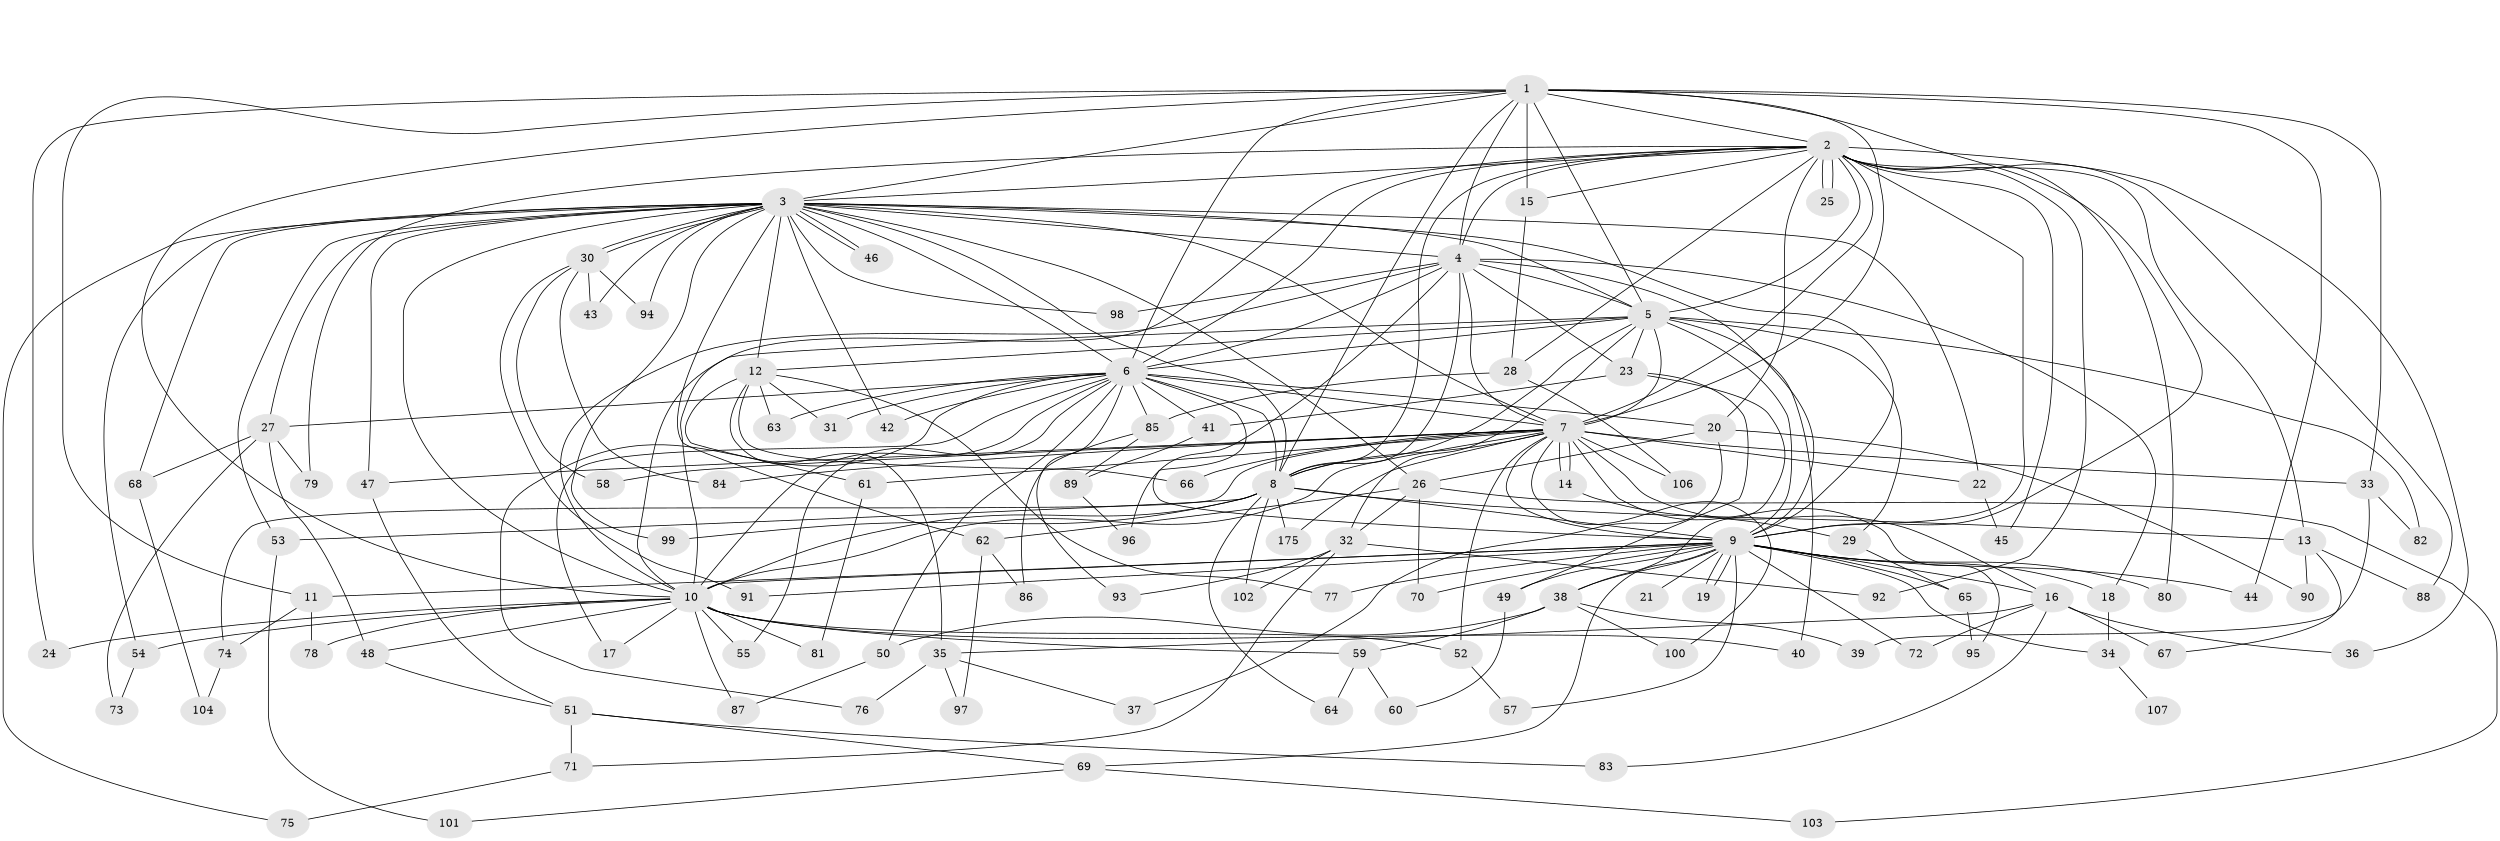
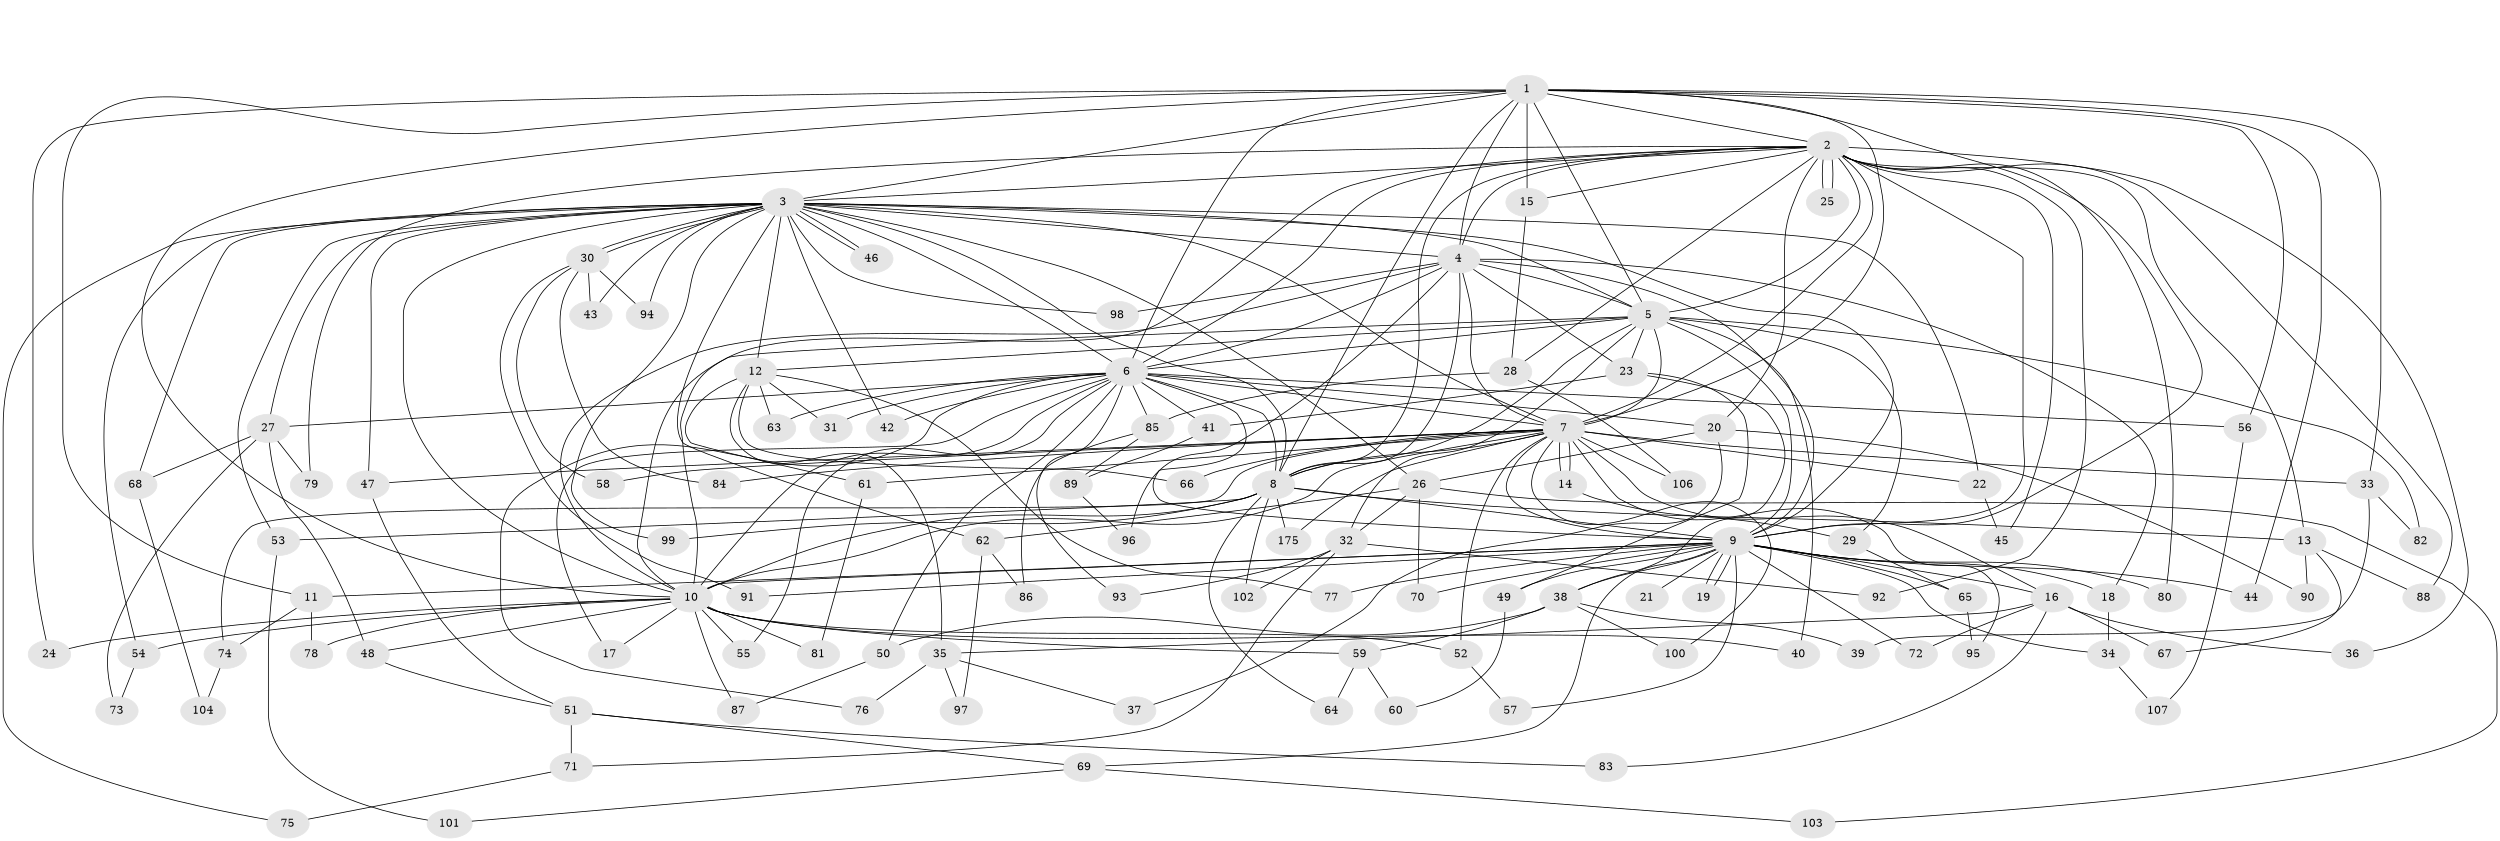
none -> (2245, 428)
